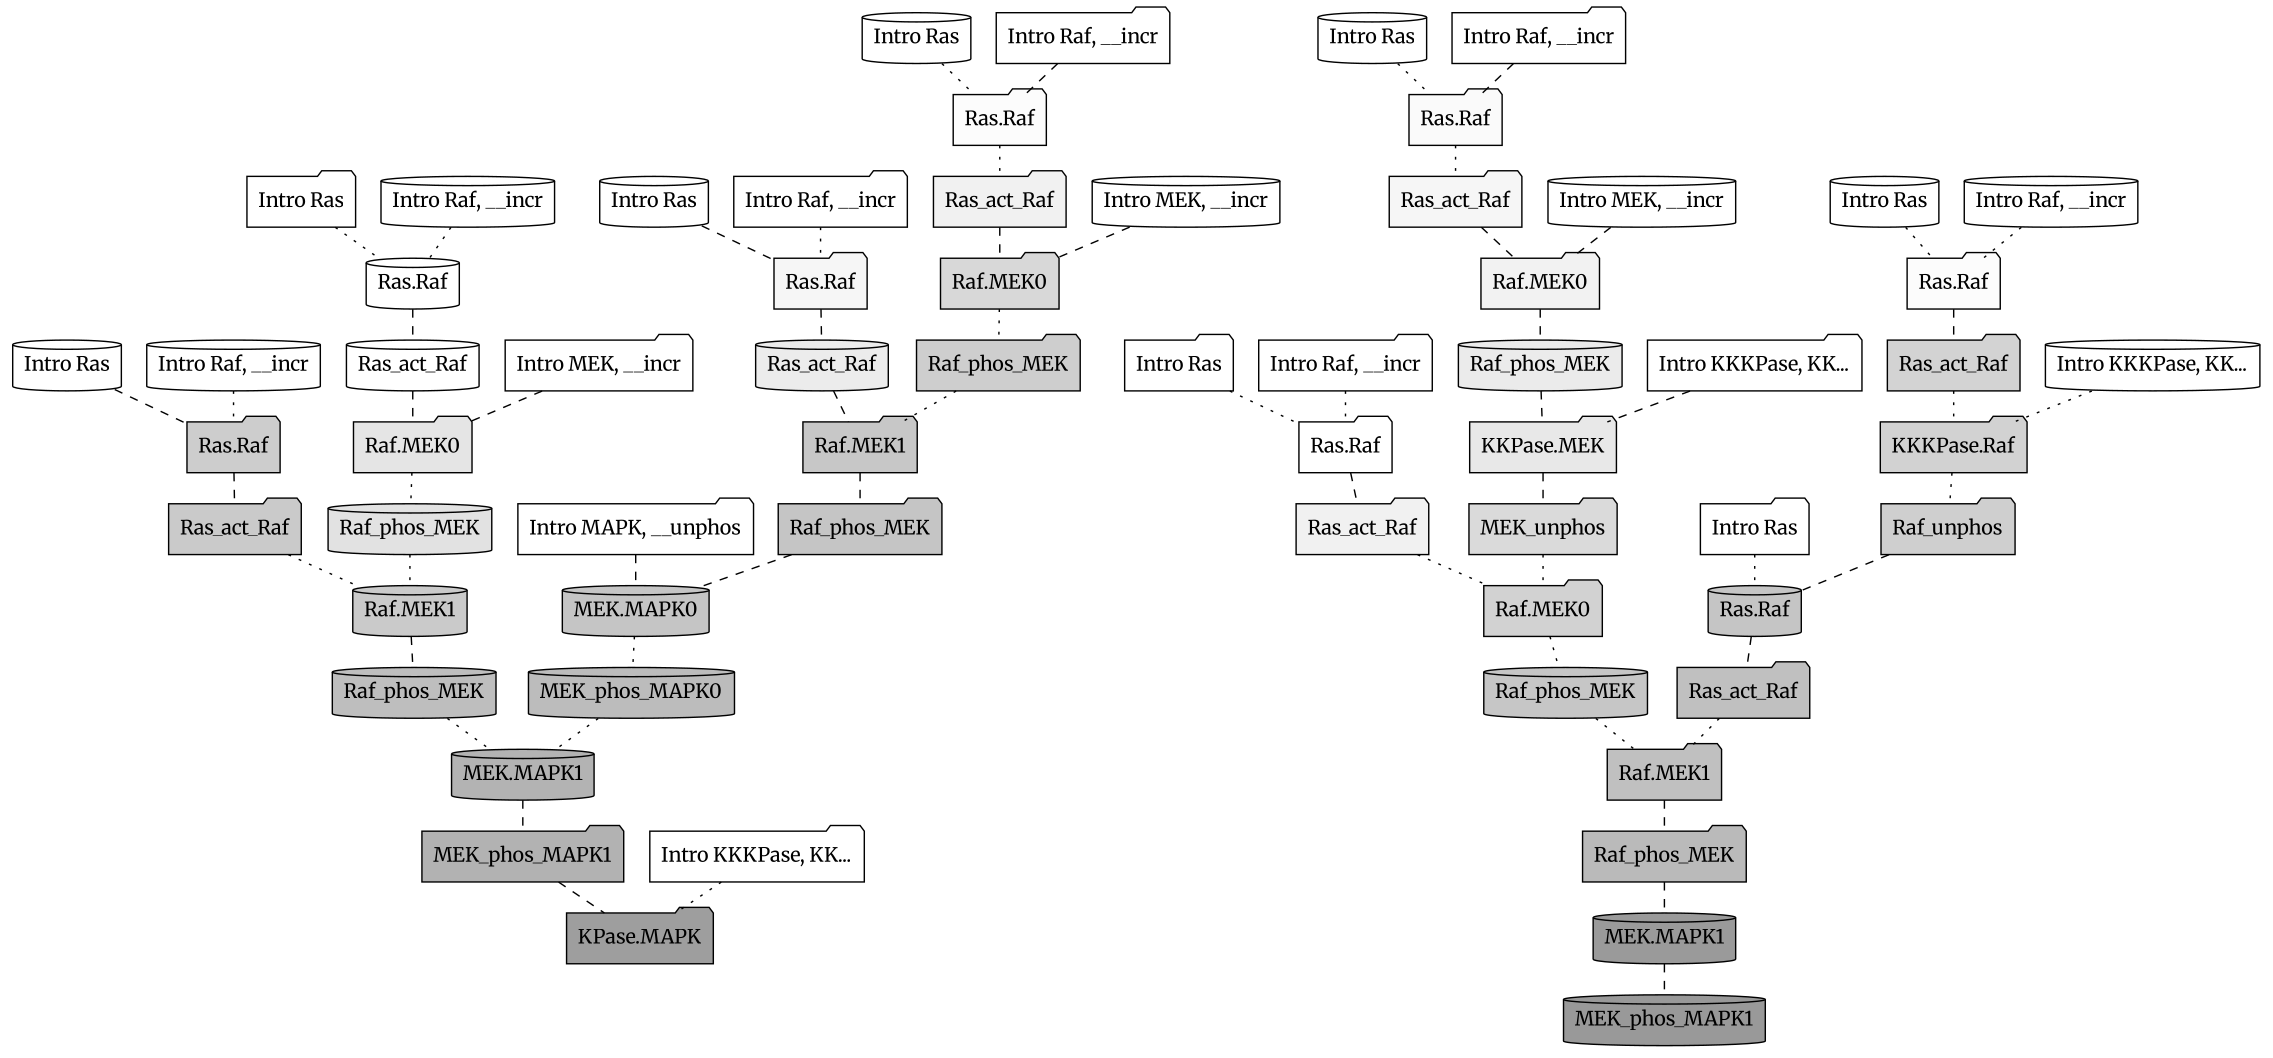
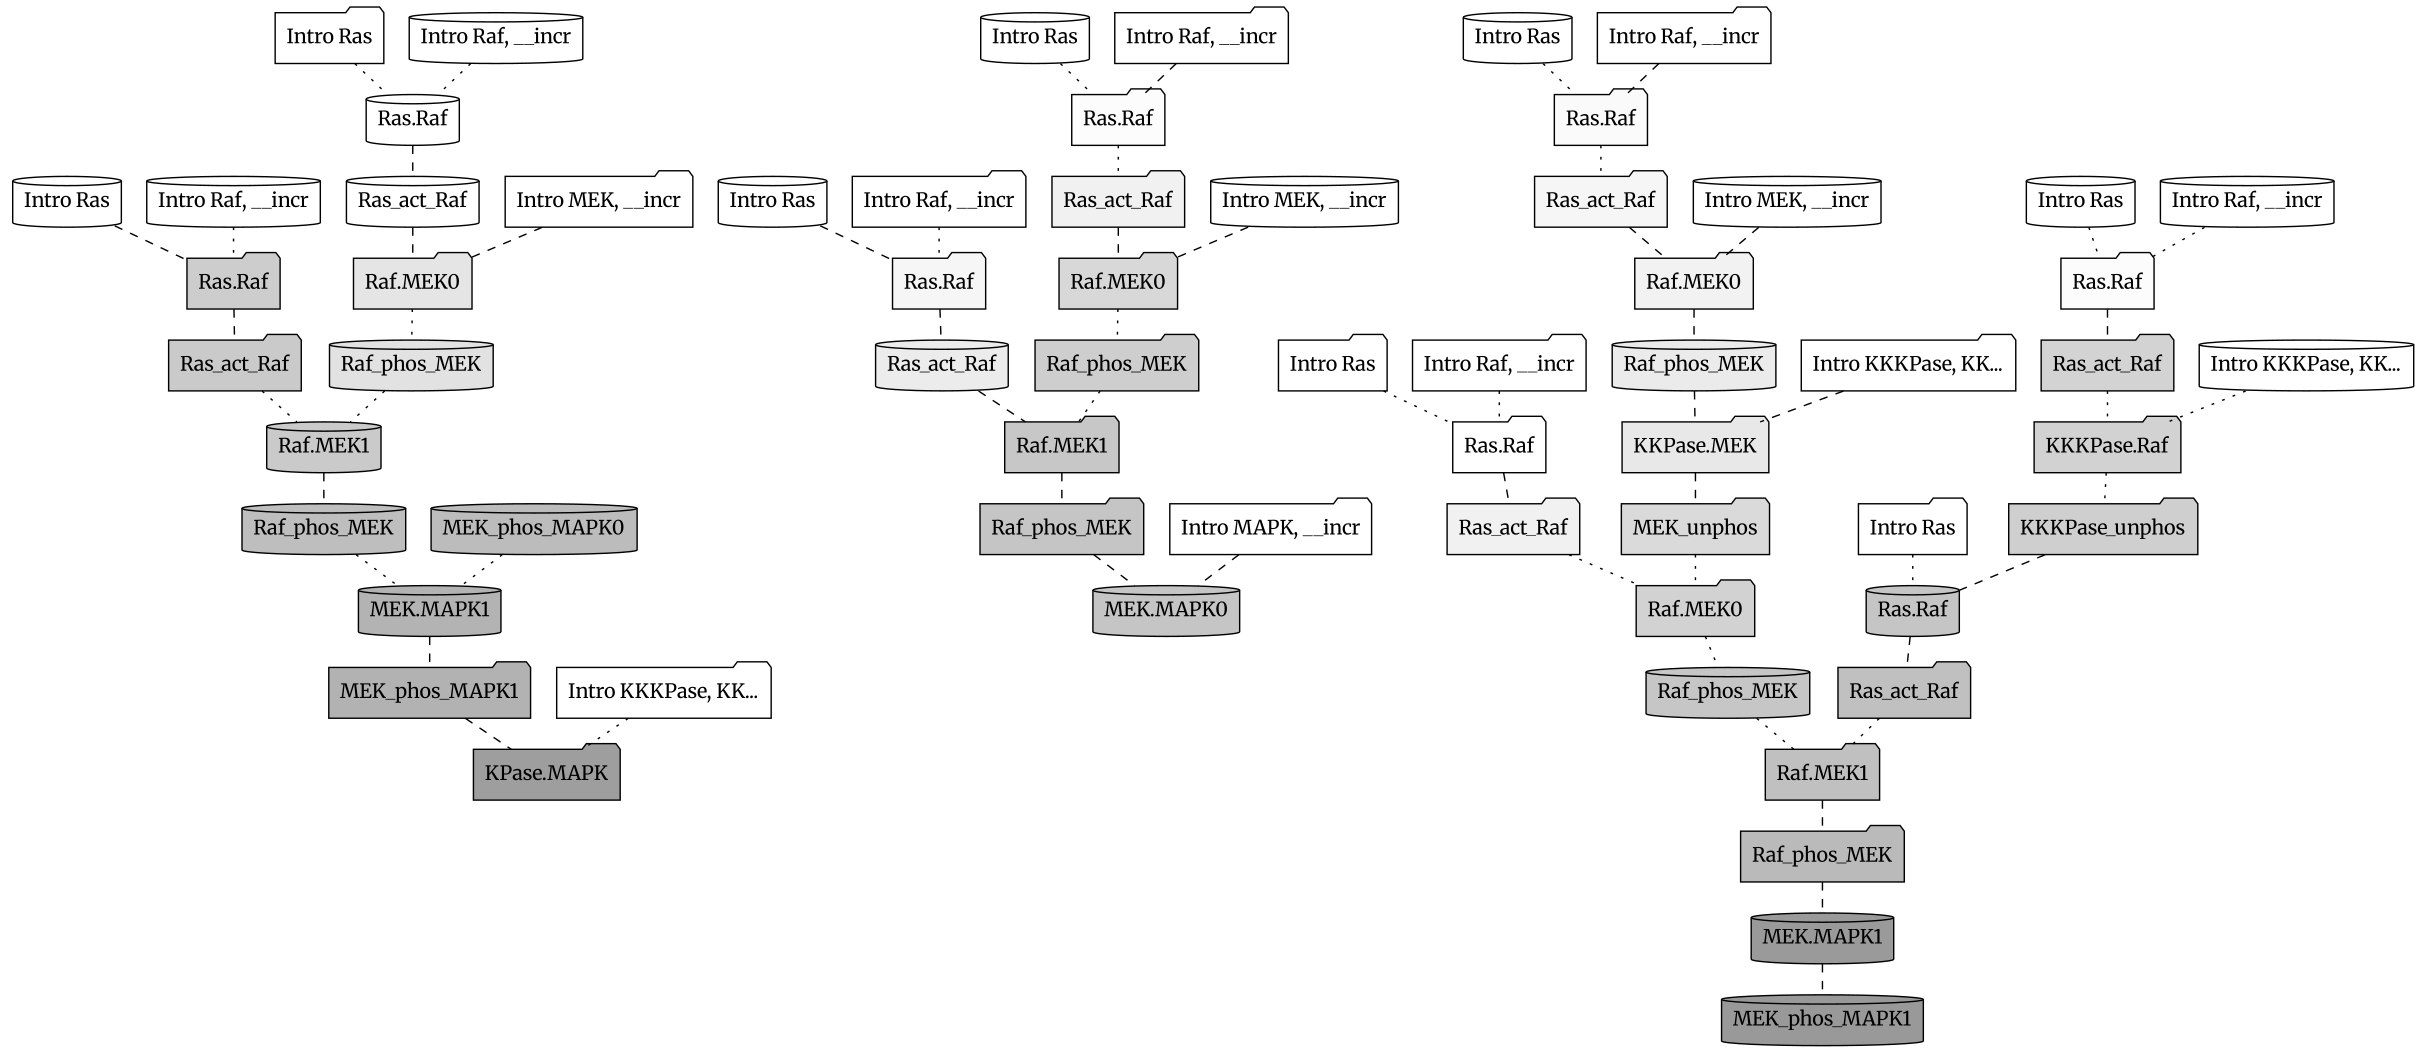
(636, 529) -> (1271, 529)
(1948, 529) -> (2103, 529)
(634, 652) -> none
